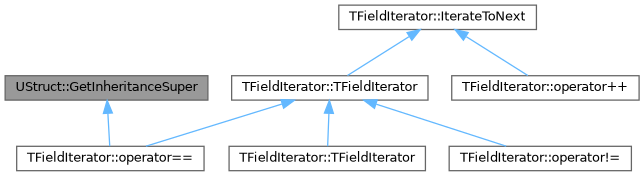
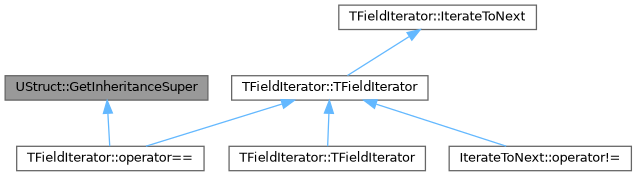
(545, 88) -> none
(540, 158) -> (540, 158)
